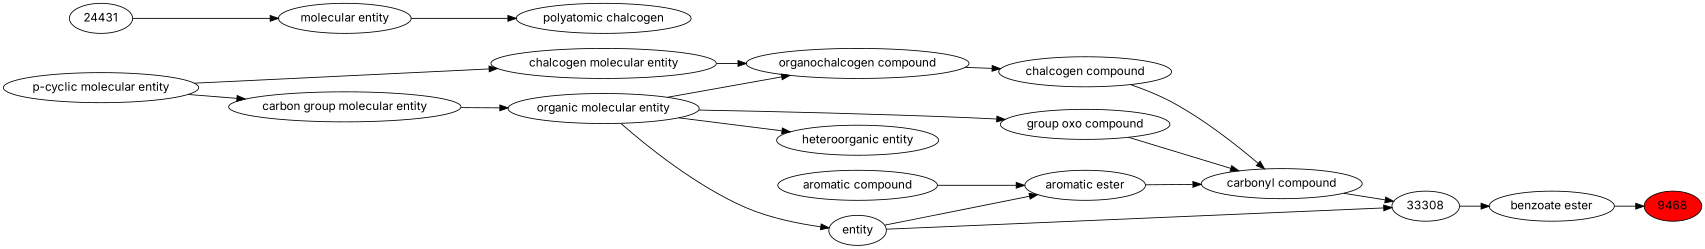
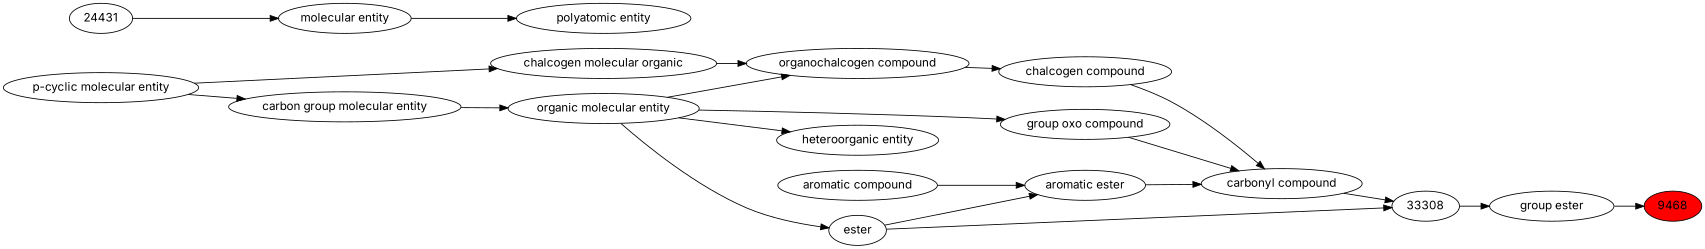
(604, 18) -> (604, 18)
(604, 63) -> (604, 63)
(1552, 206) -> (1552, 206)
(858, 230) -> (858, 230)
